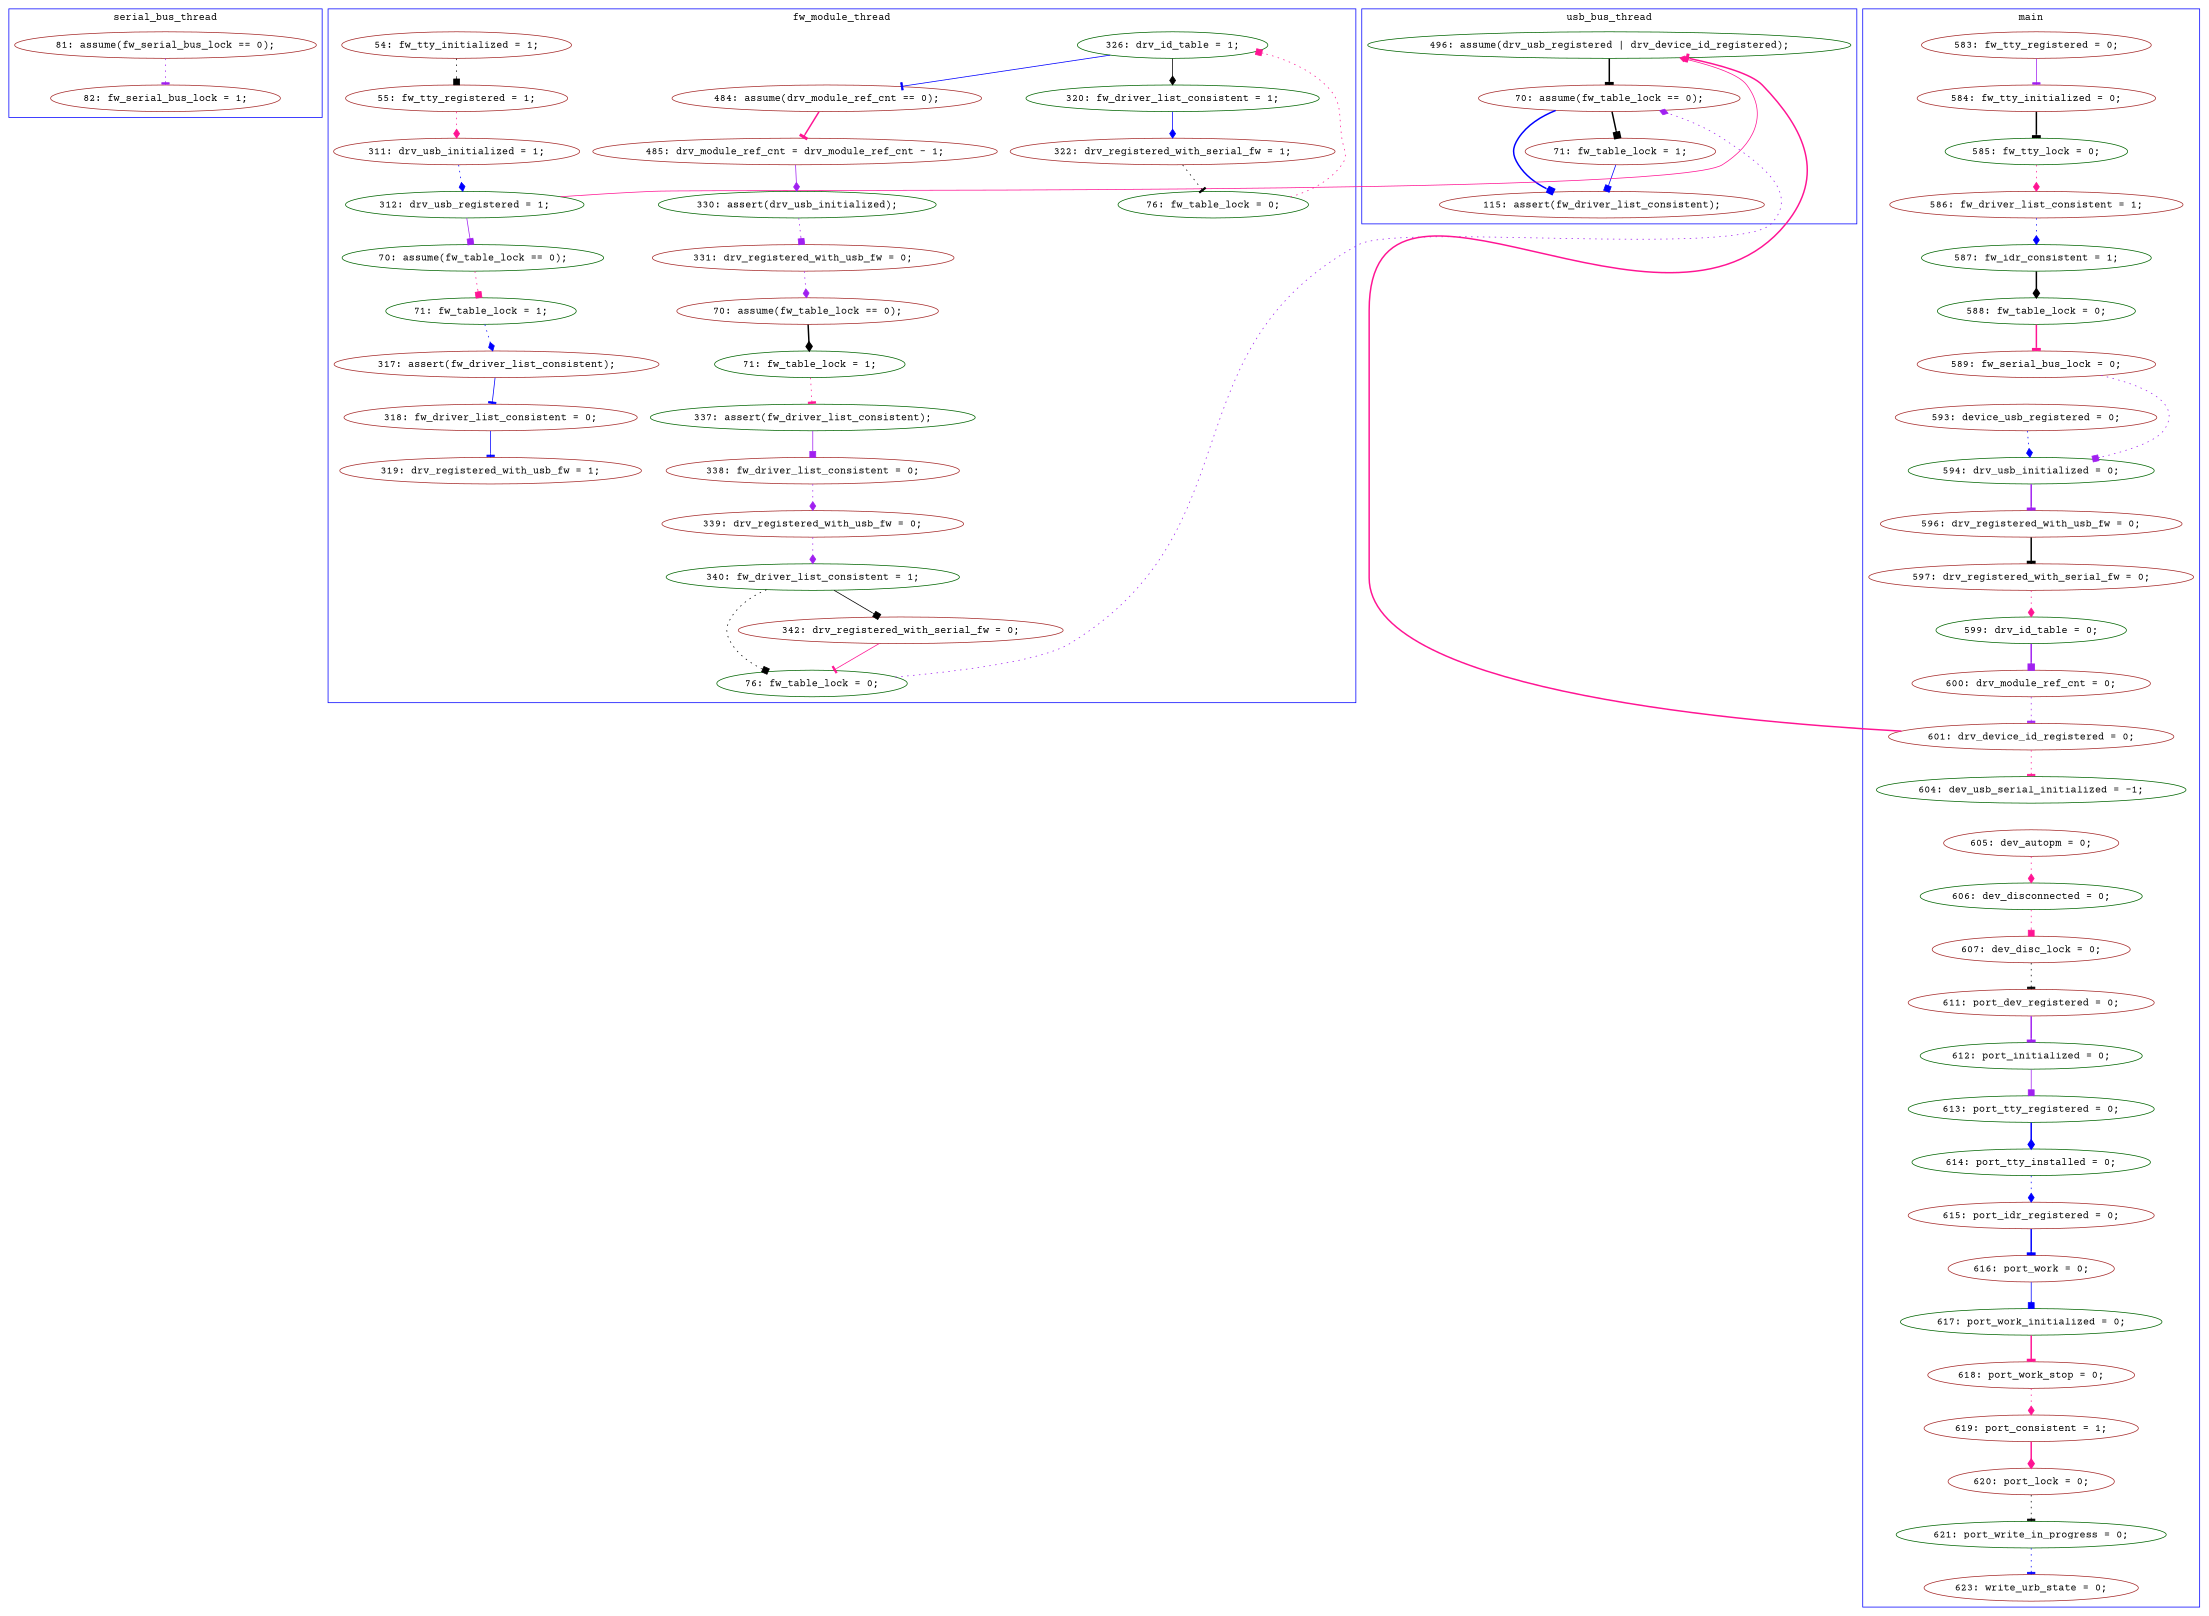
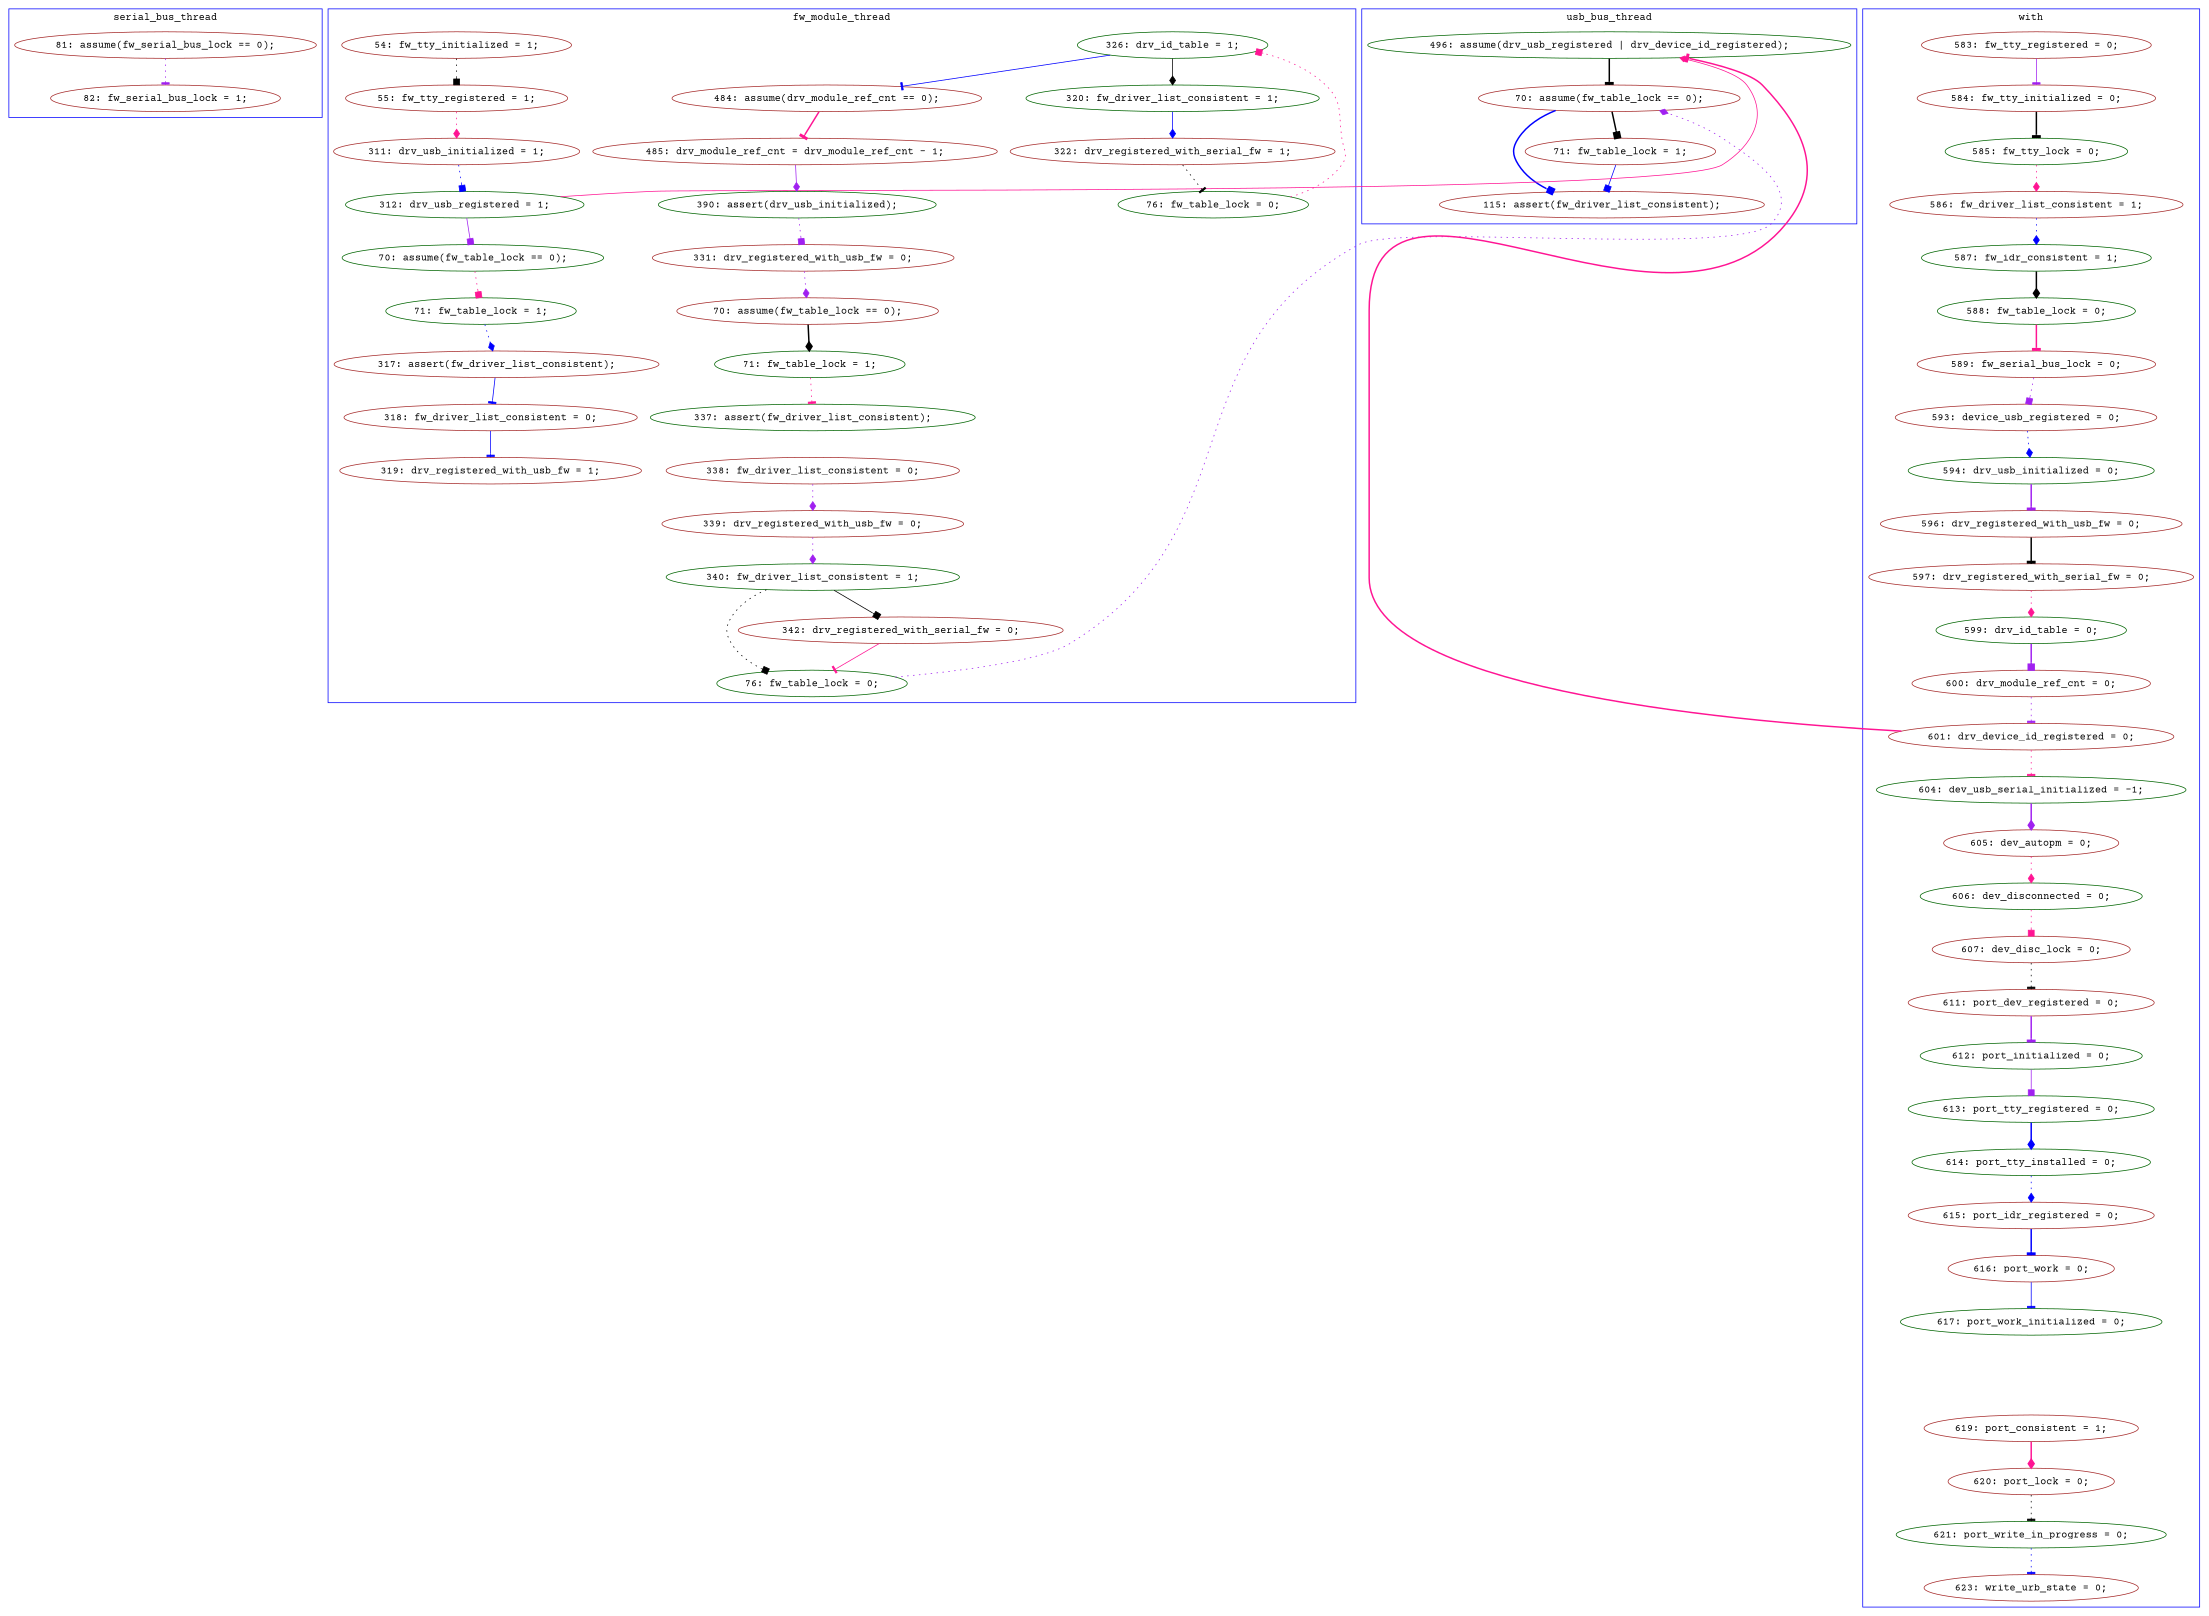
(2031, 17) -> (2031, 17)
(460, 174) -> (460, 174)
(797, 205) -> (797, 205)
(2169, 417) -> (2032, 387)
(813, 440) -> none
none -> (2031, 812)
(2031, 1293) -> (2031, 1293)
(2031, 1375) -> none
